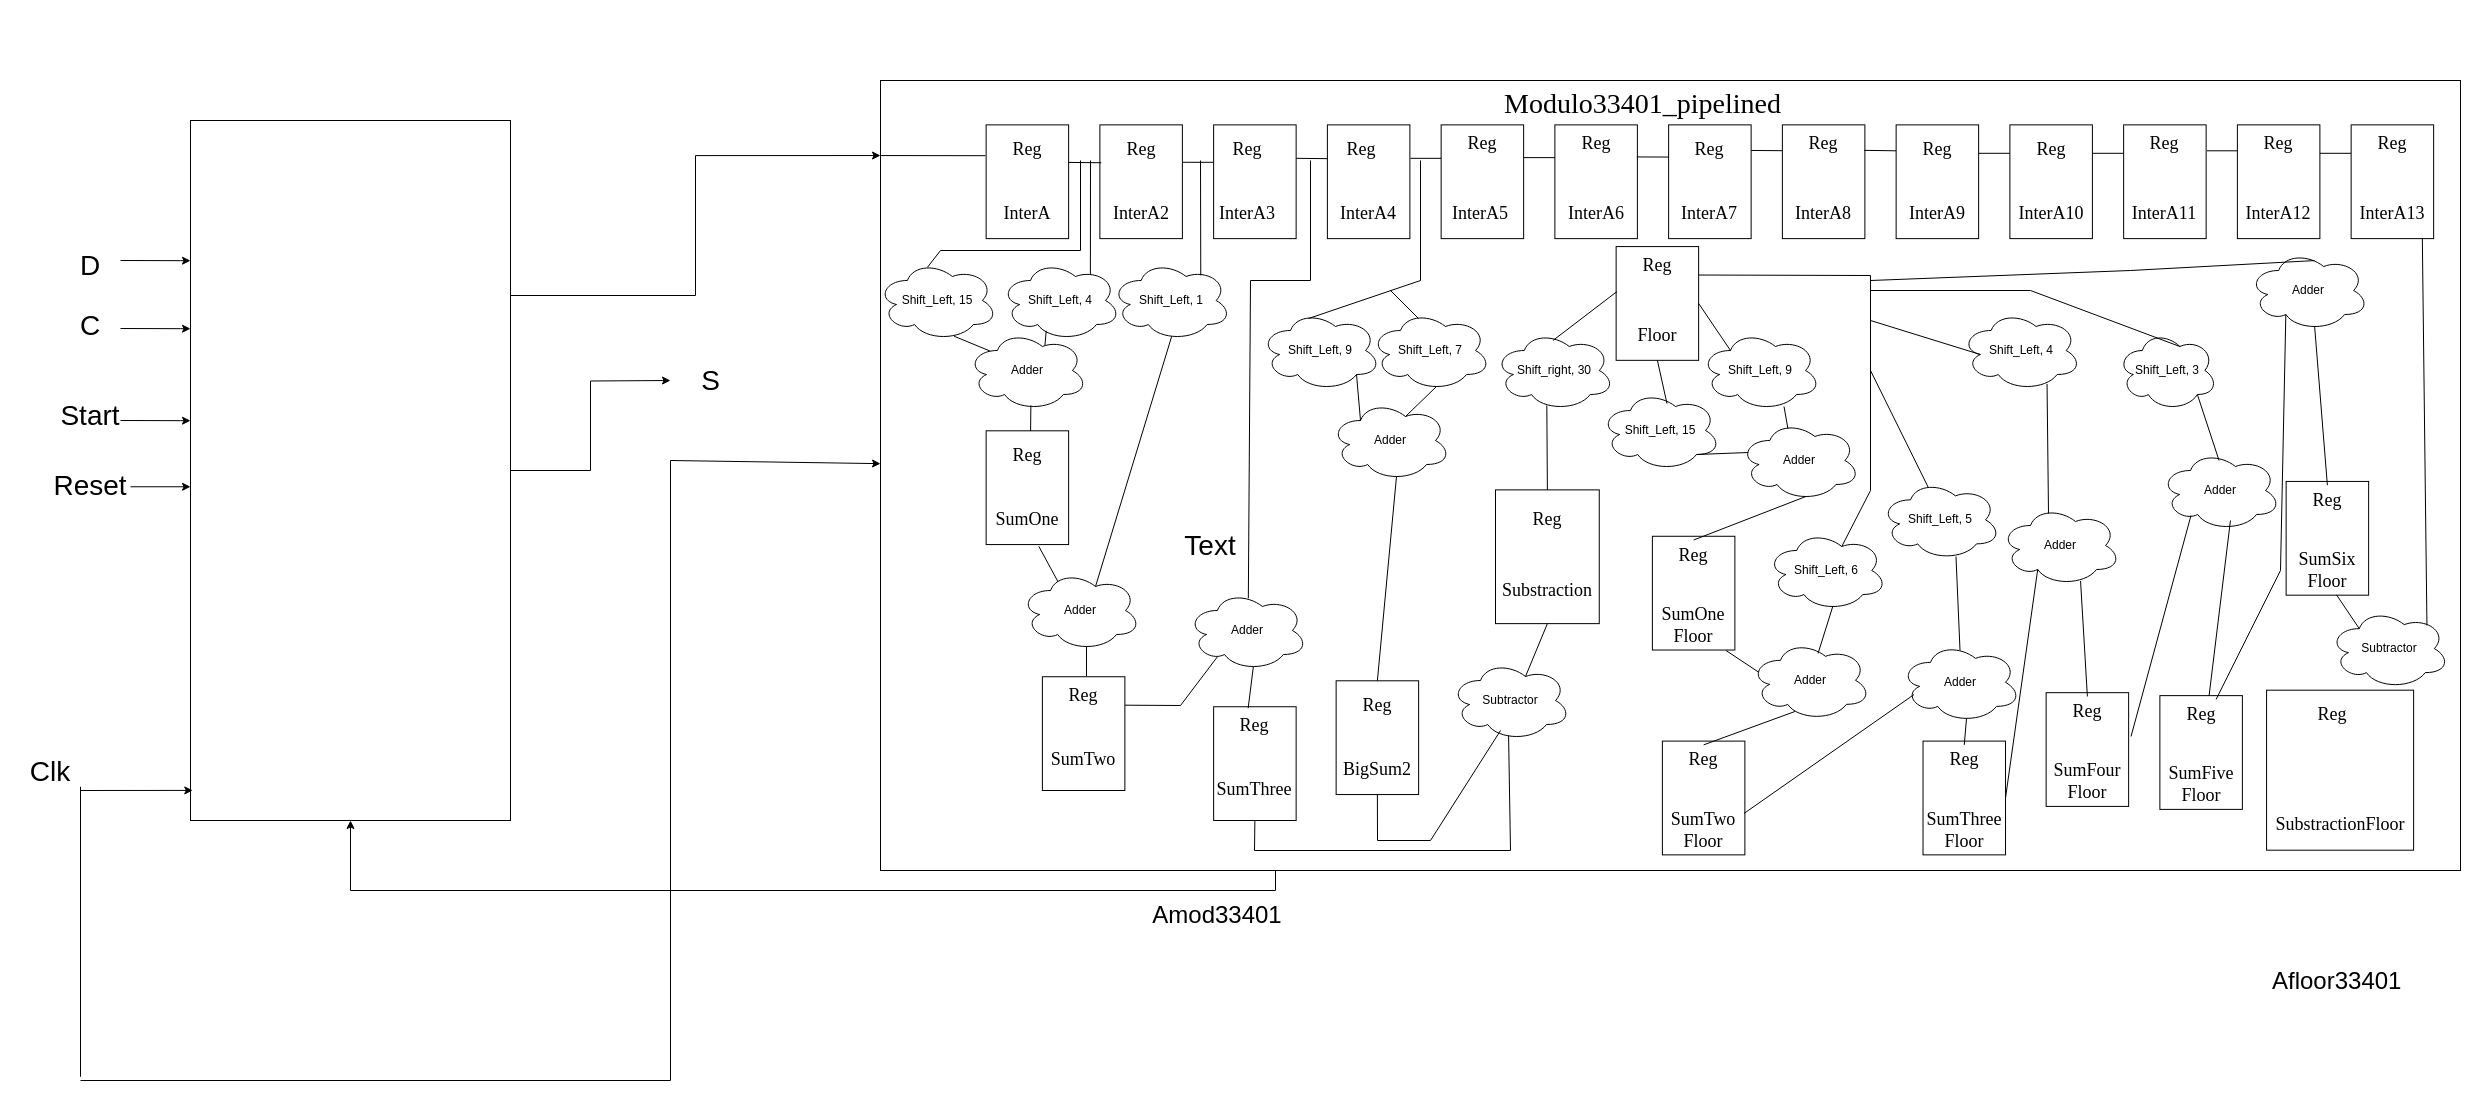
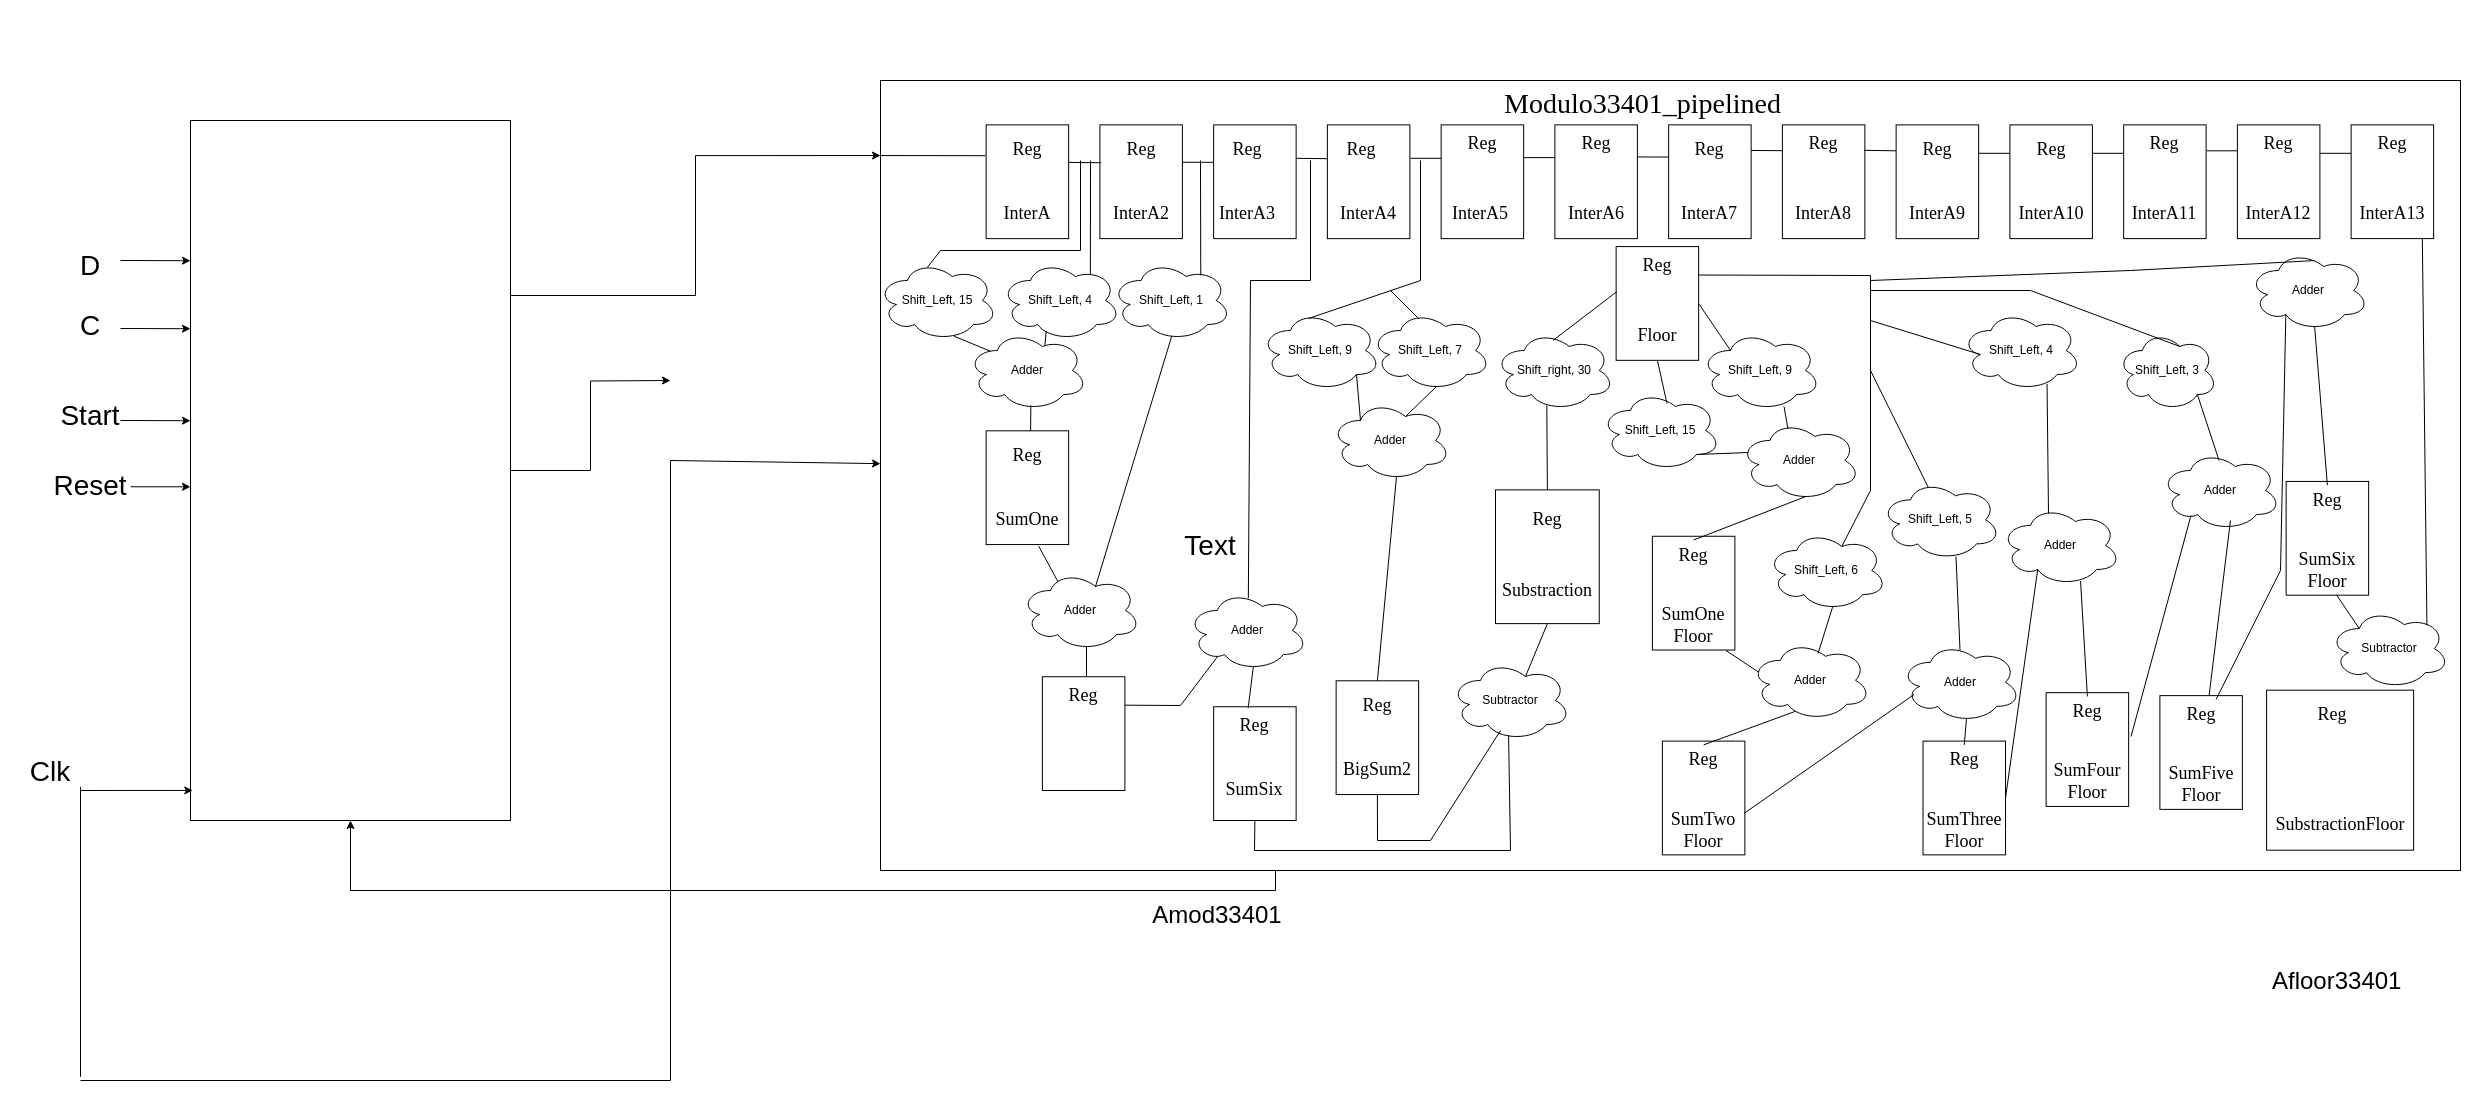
(711, 381) -> none
(1084, 760) -> none
(1255, 790) -> (1255, 790)
